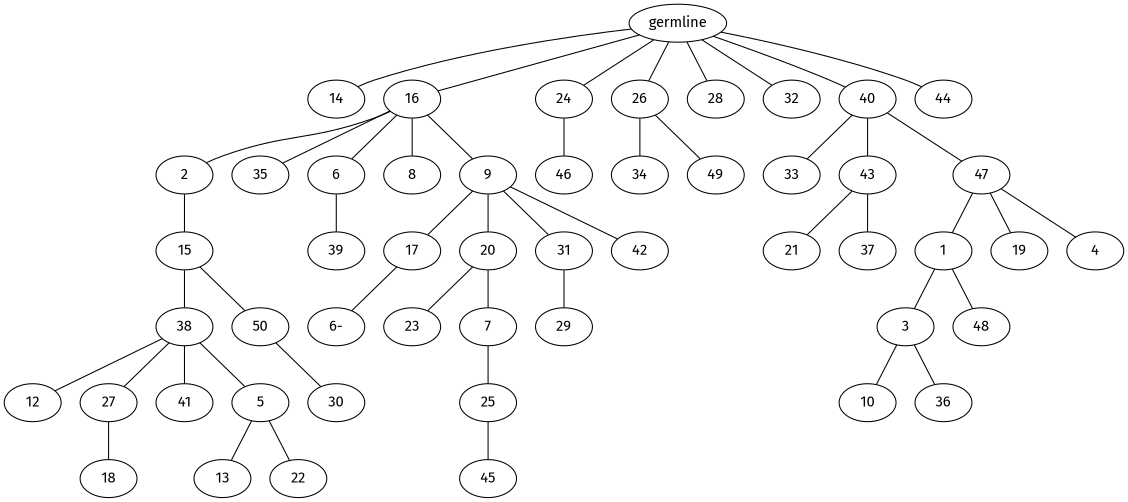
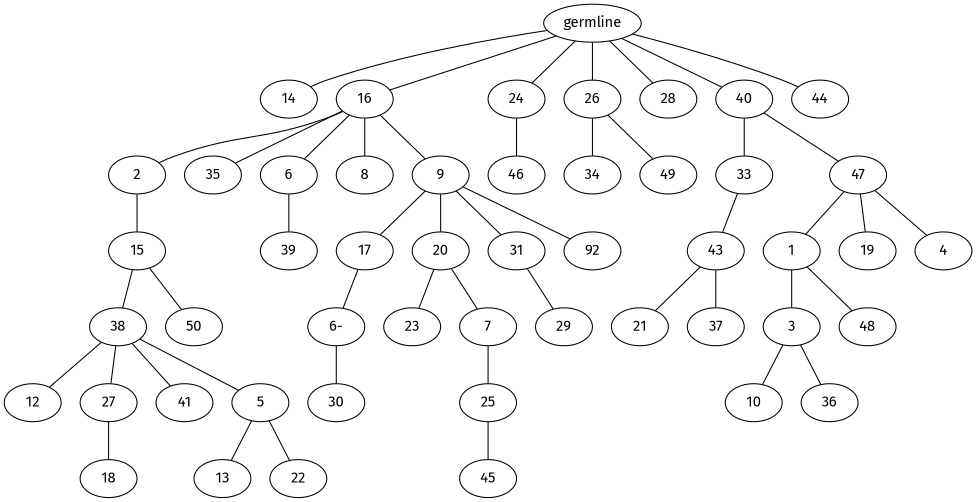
(792, 99) -> none
(868, 137) -> (730, 213)
(640, 251) -> (592, 251)
(298, 365) -> (336, 365)
